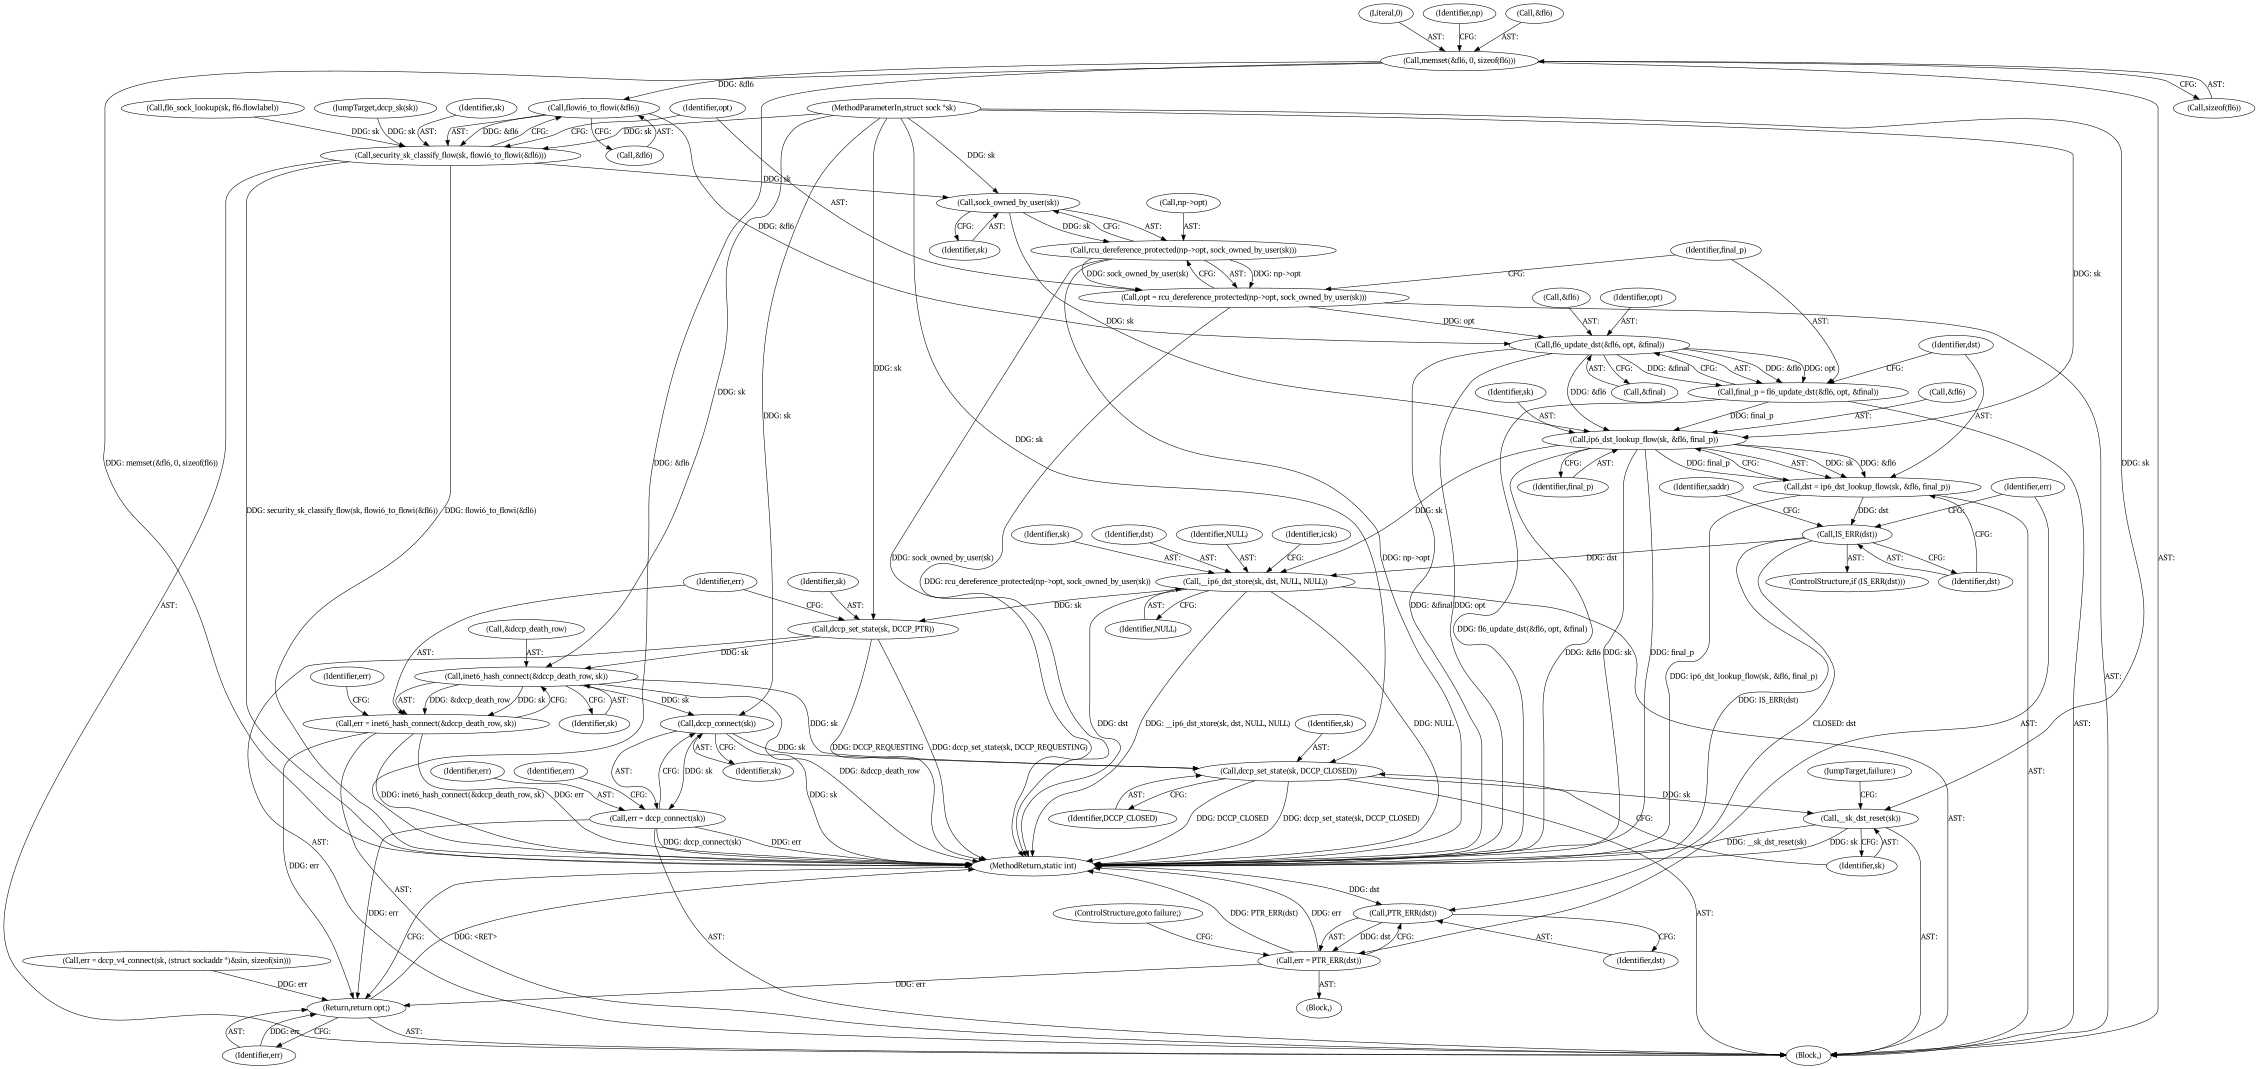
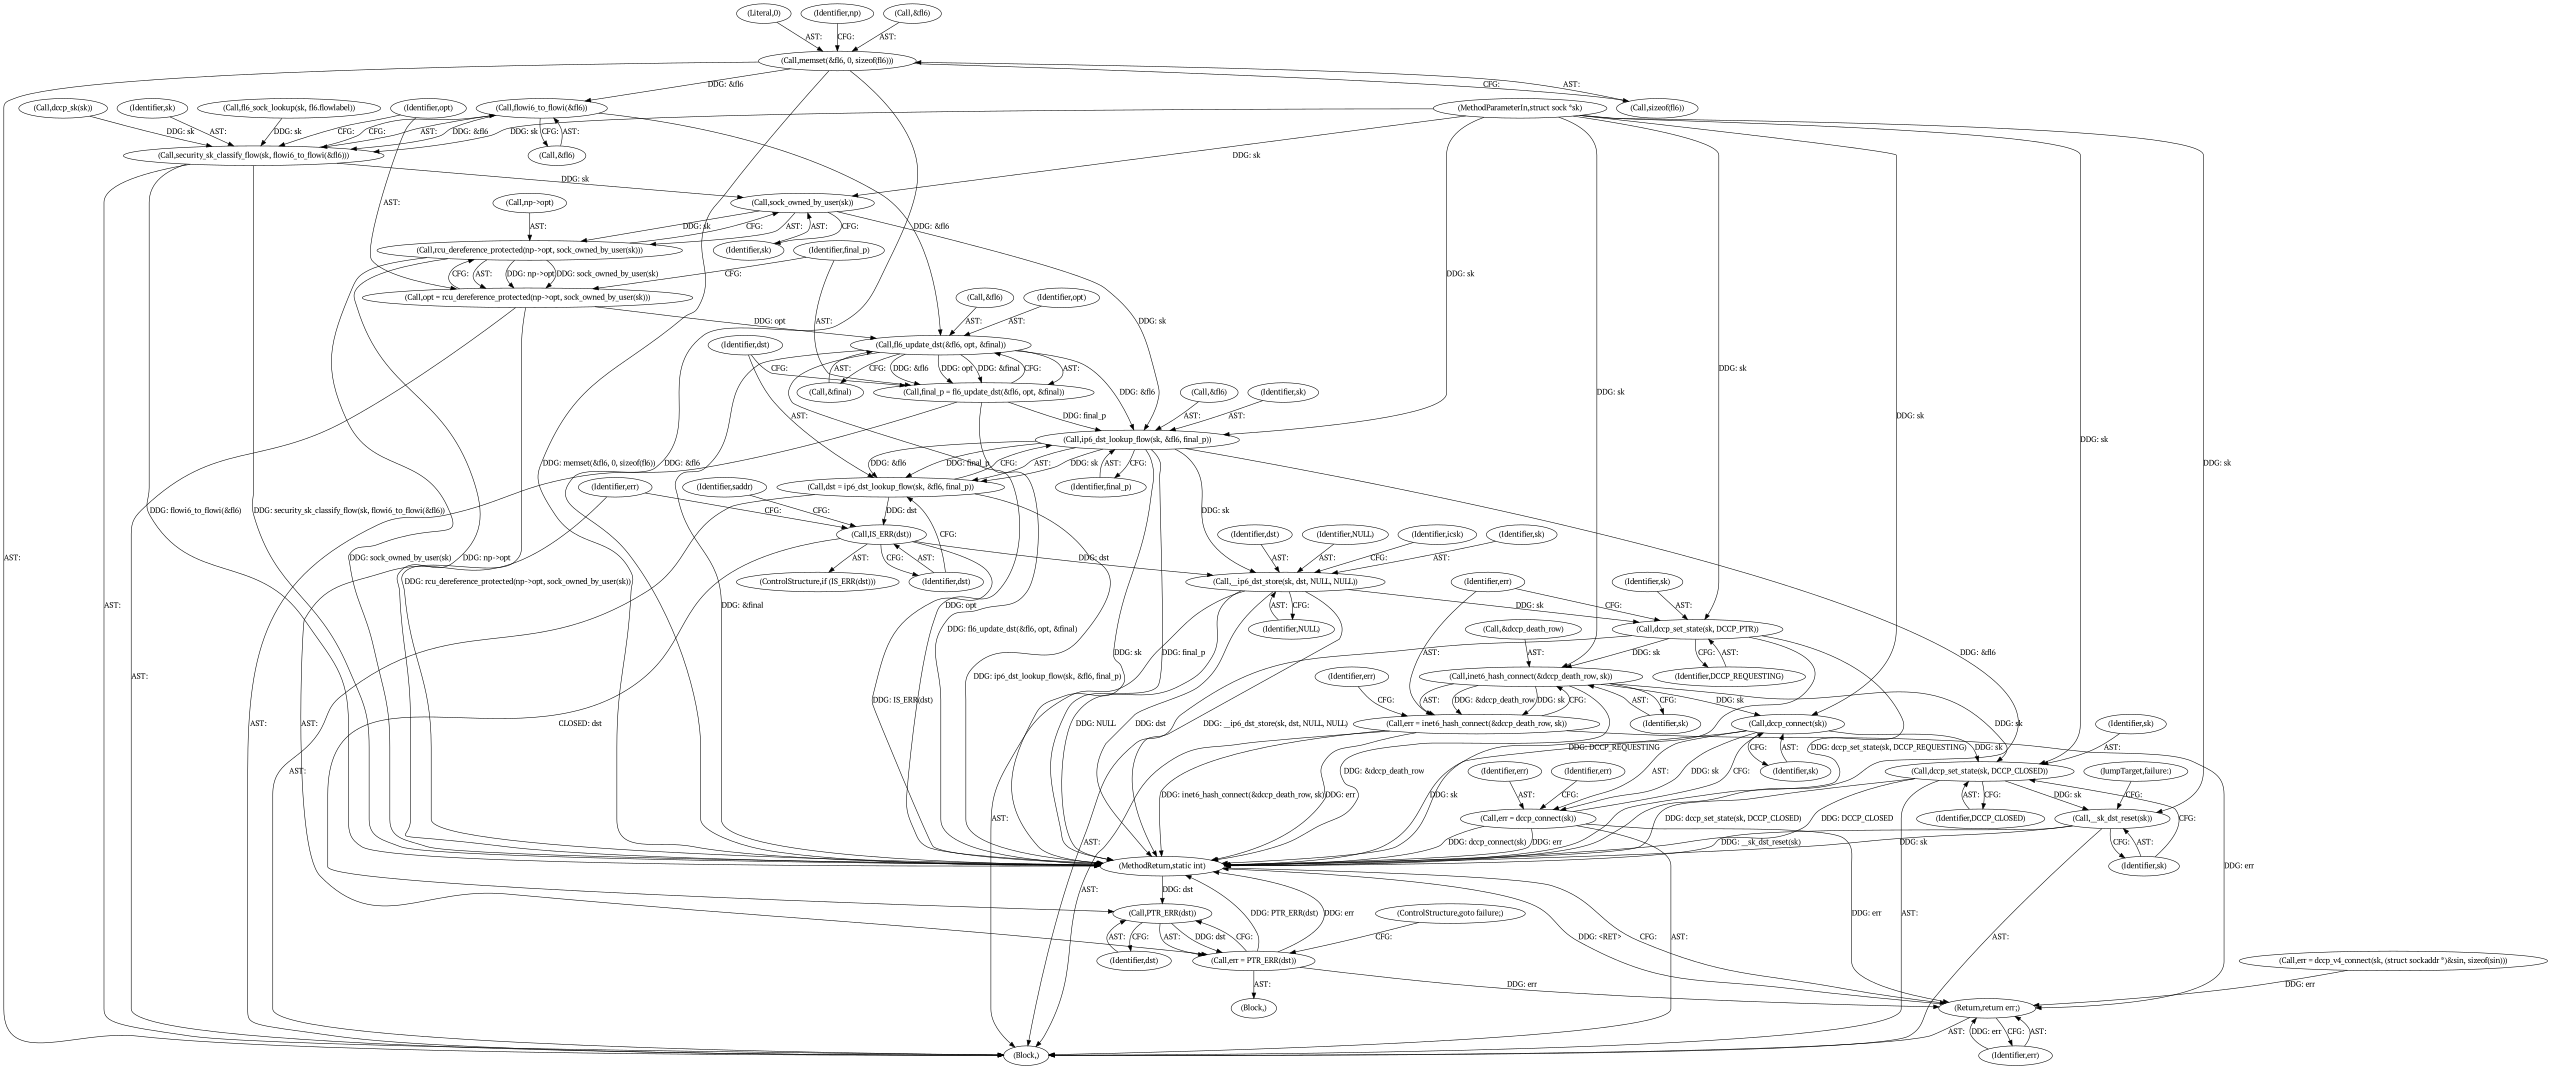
(376, 108) -> (63, 108)
none -> (1729, 677)
(356, 1008) -> (1987, 1008)
